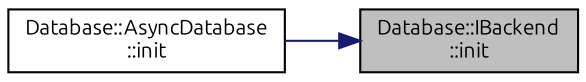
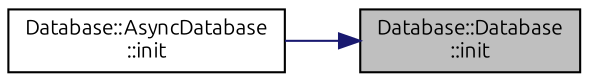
(469, 41) -> (470, 41)
